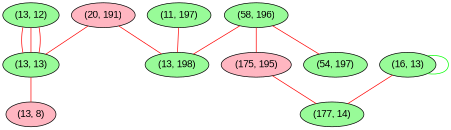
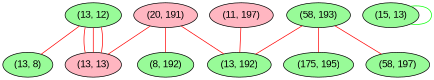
(179, 15) -> (241, 15)
(256, 15) -> (319, 15)
(31, 65) -> (93, 65)
none -> (166, 65)
(177, 65) -> (239, 65)
(256, 65) -> (319, 65)
(335, 65) -> (398, 65)
(408, 65) -> (391, 15)
(31, 90) -> (60, 40)
(31, 114) -> (28, 65)
(332, 114) -> none
